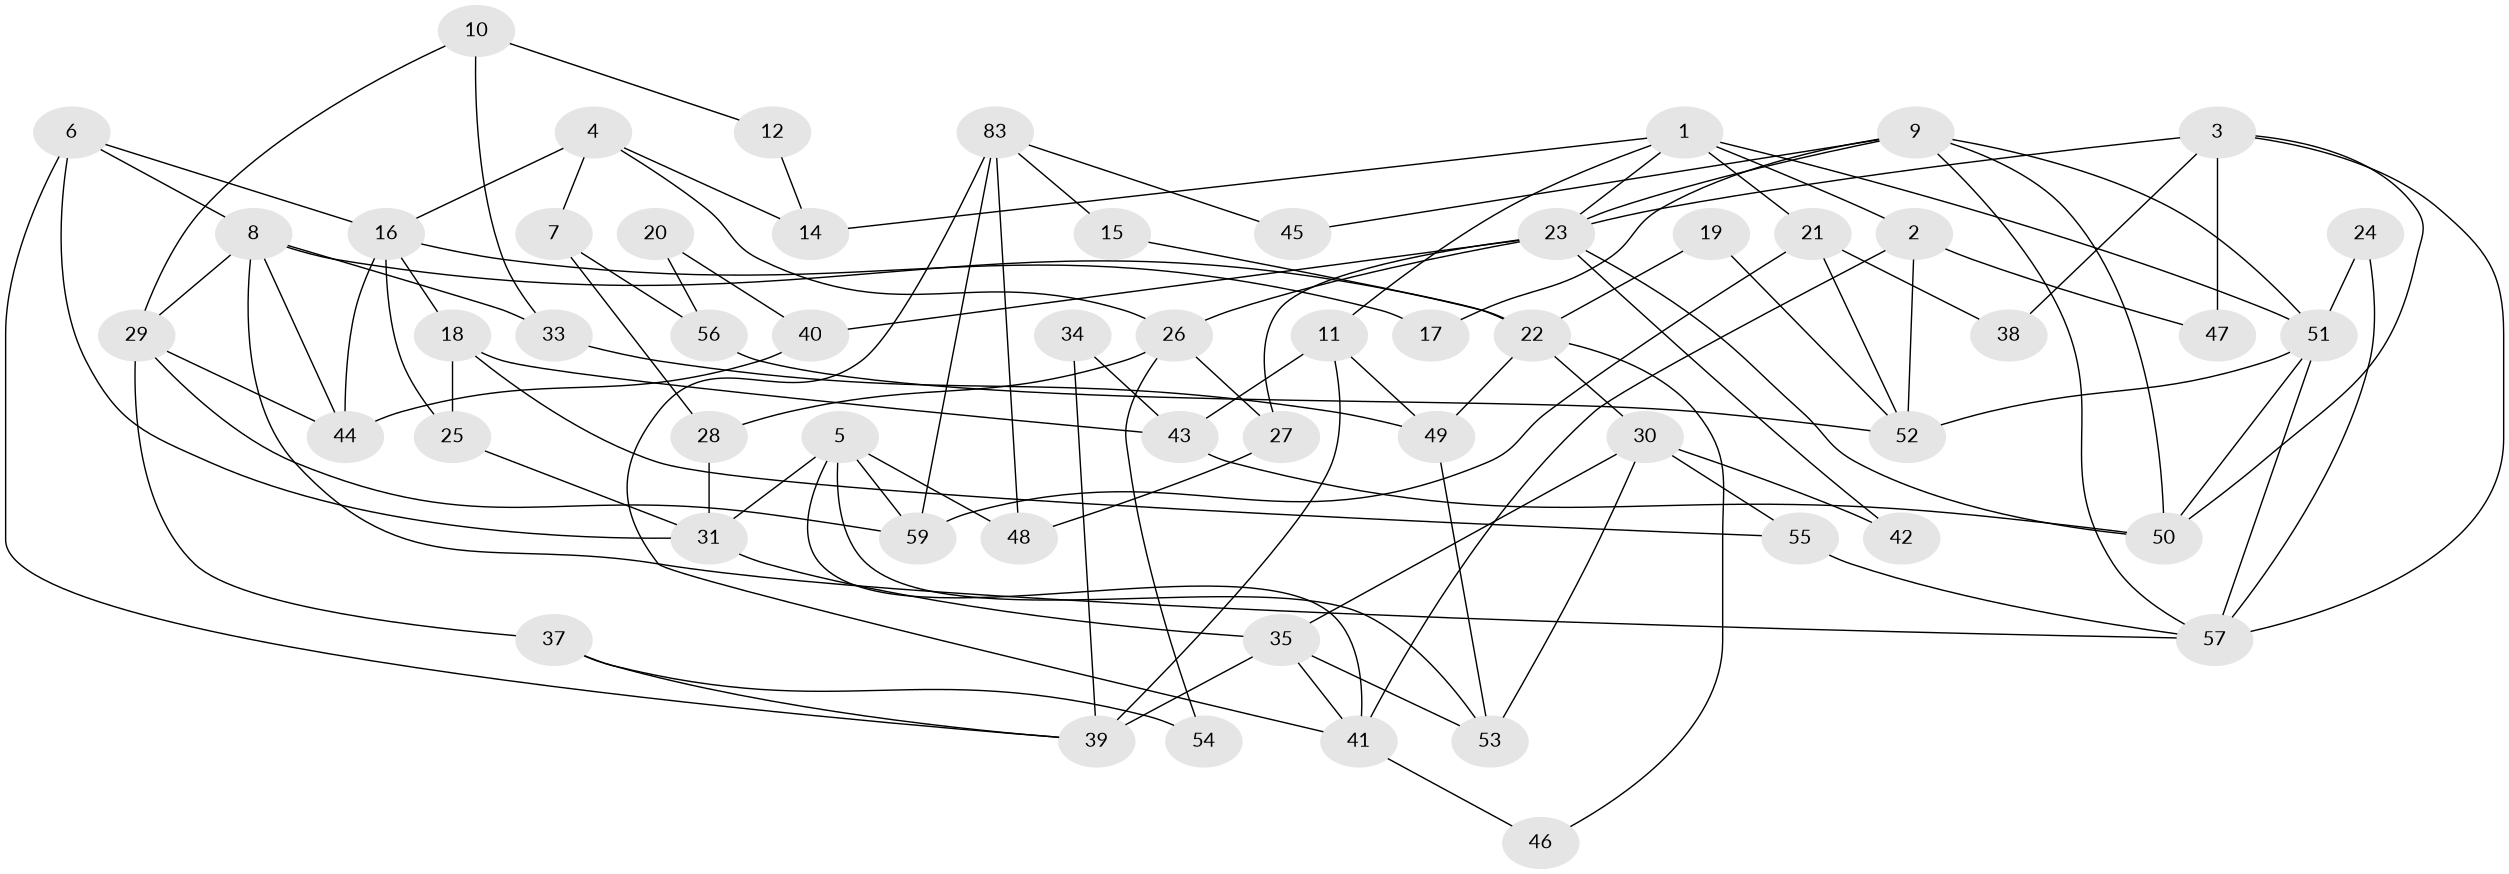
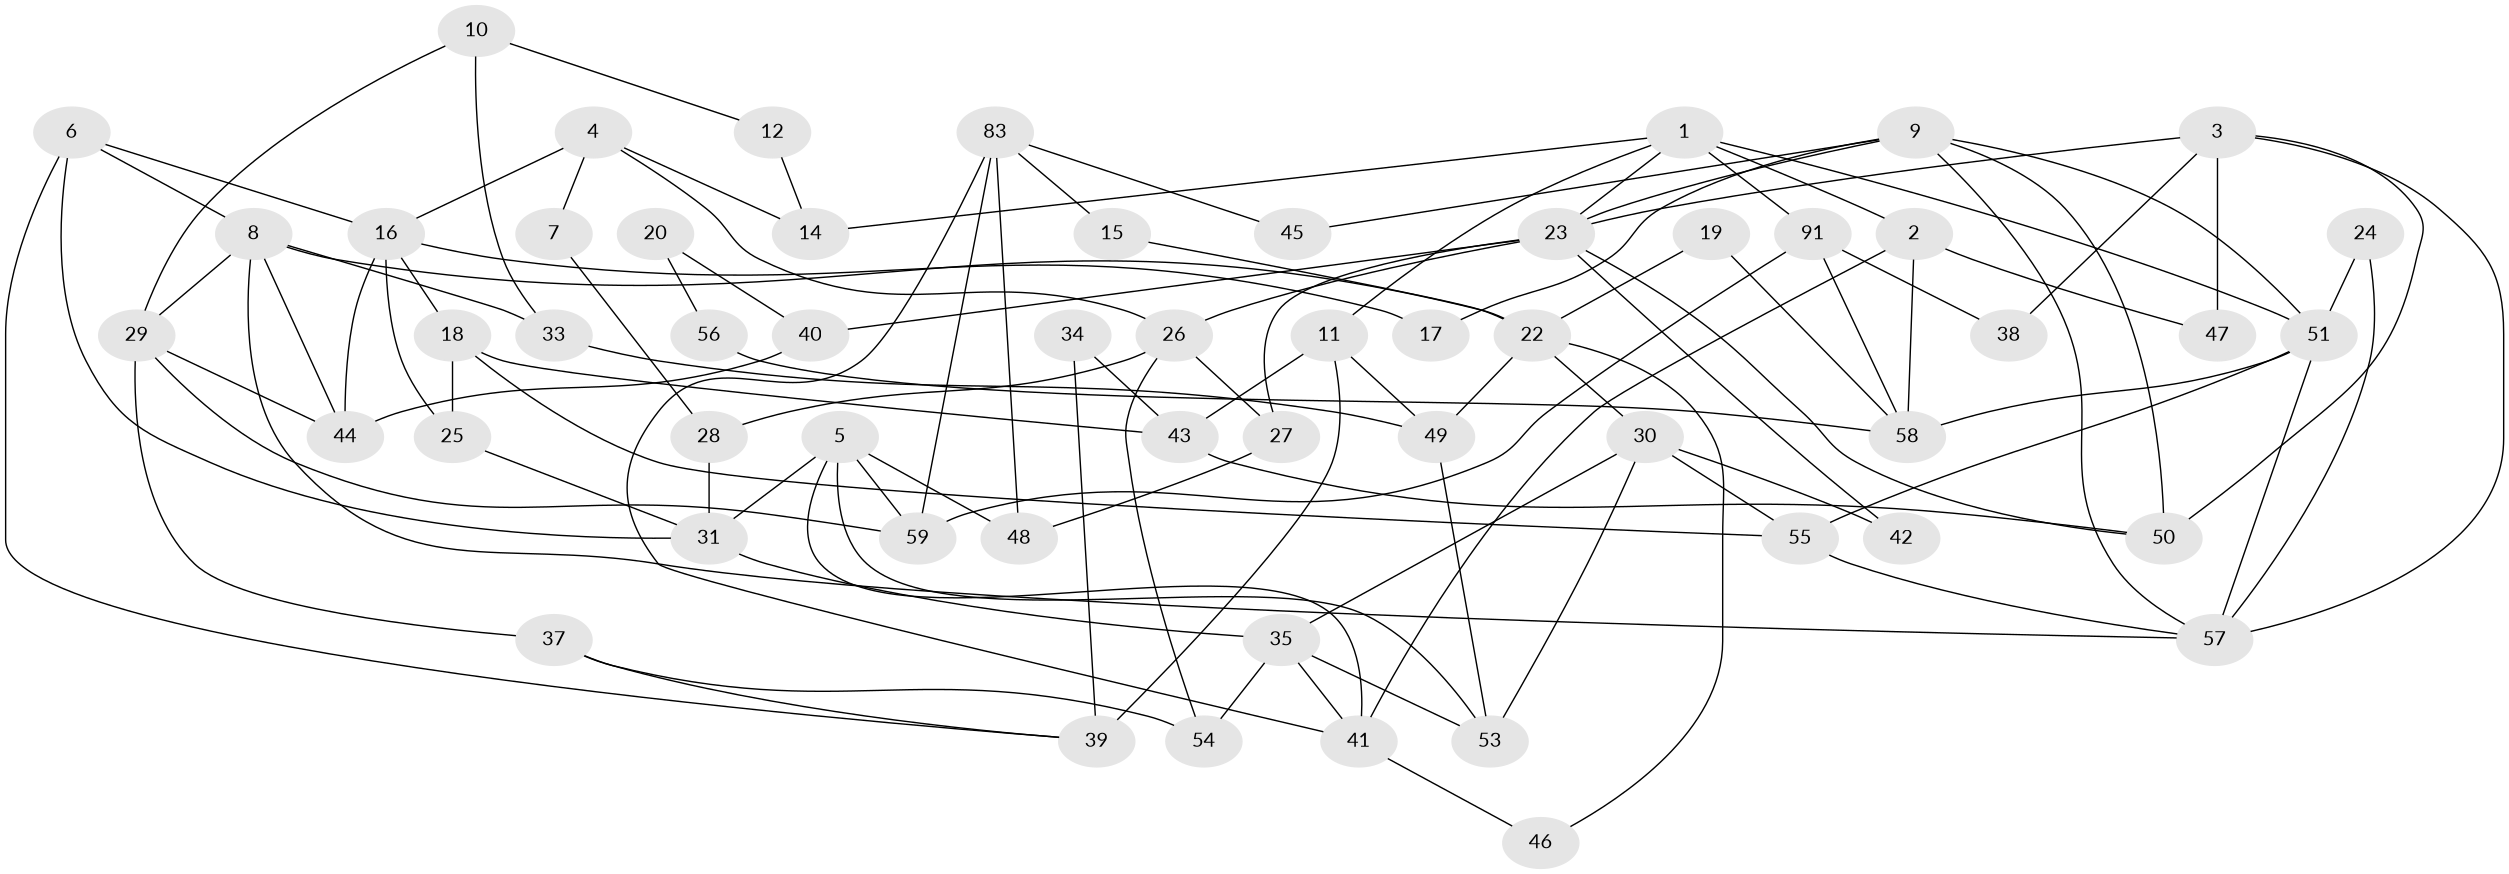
(1813, 234) -> (1813, 234)
(647, 295) -> none
(1907, 437) -> (1907, 437)
(2241, 437) -> (2060, 437)
(1195, 687) -> (1243, 691)
